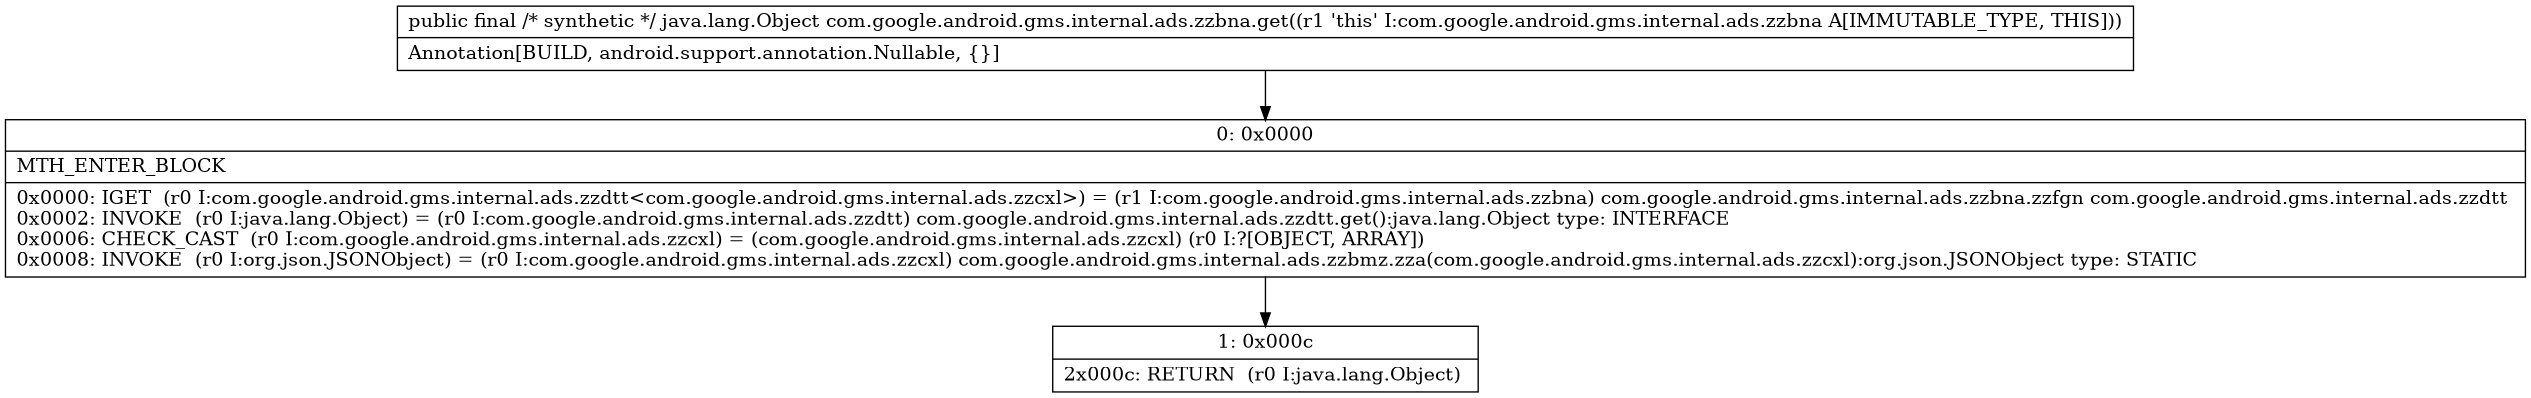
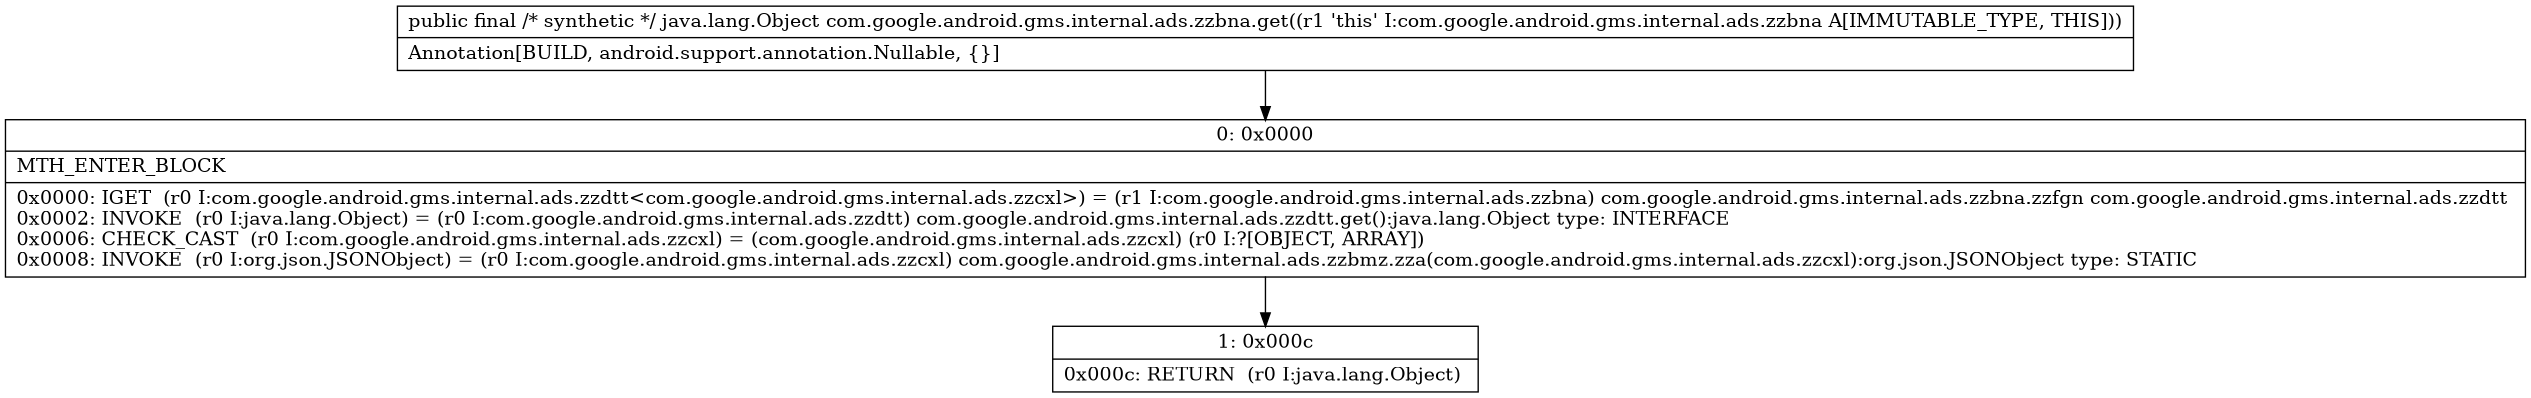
(1265, 375) -> (1265, 375)
